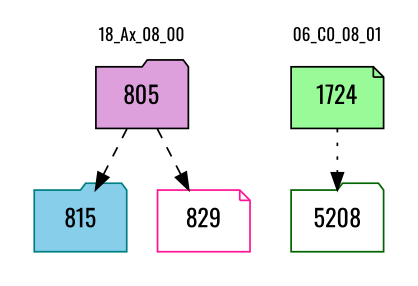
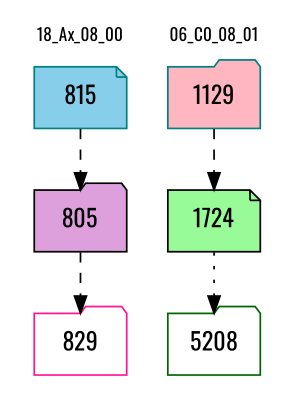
none -> (214, 98)
(115, 152) -> (80, 151)
(80, 221) -> (80, 98)
(204, 221) -> (80, 344)
